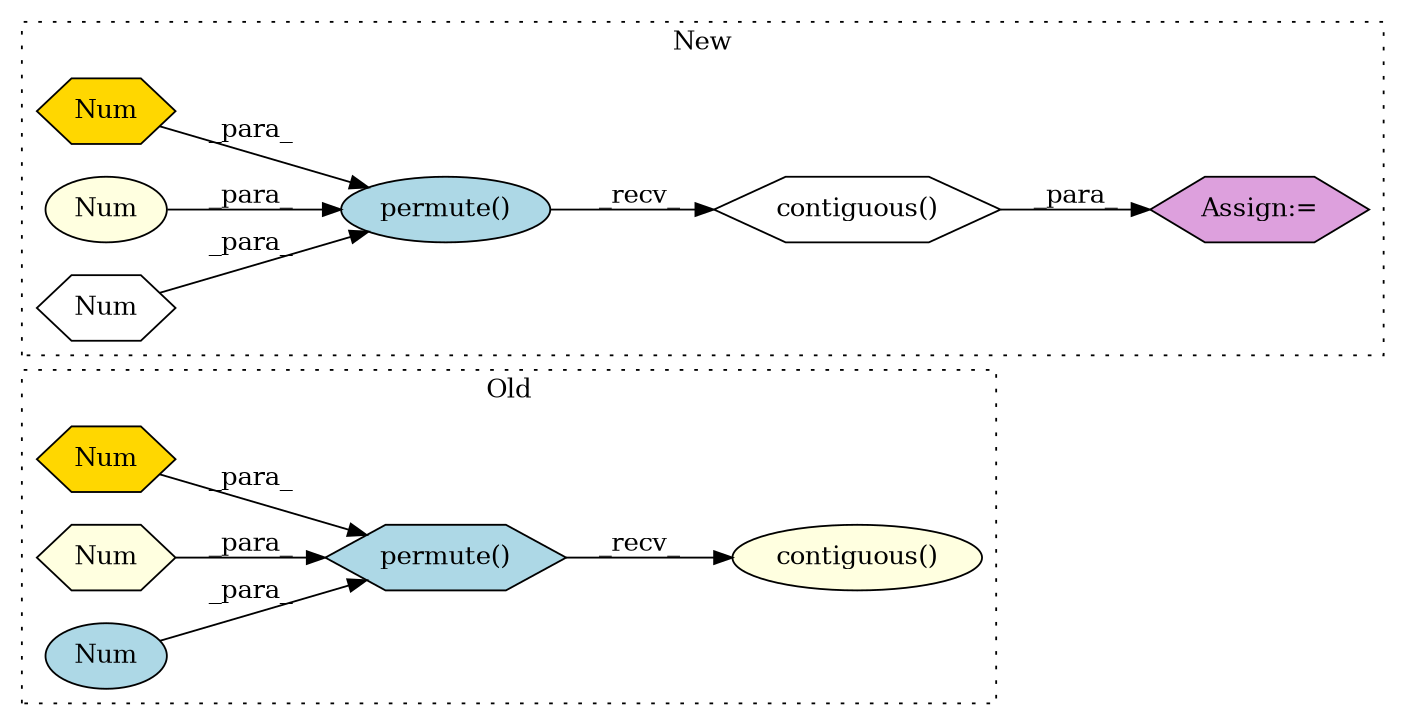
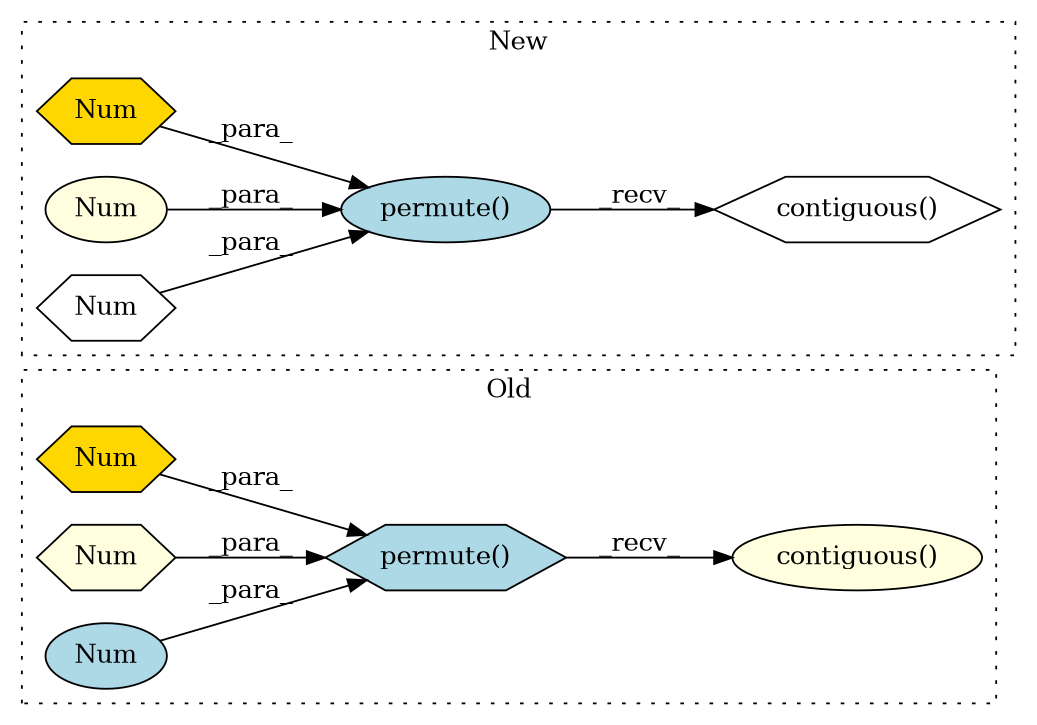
(1260, 210) -> none
